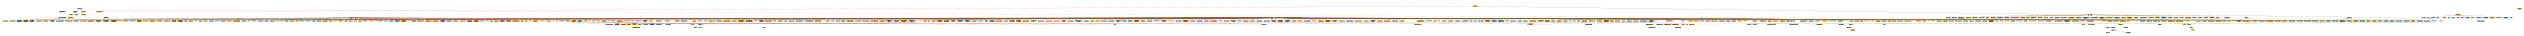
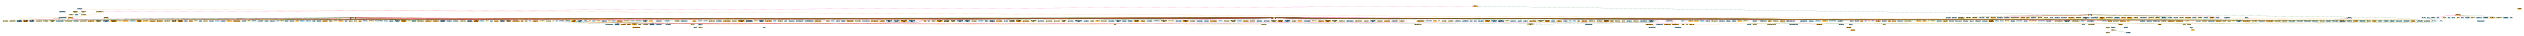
(160, 21) -> (160, 21)
